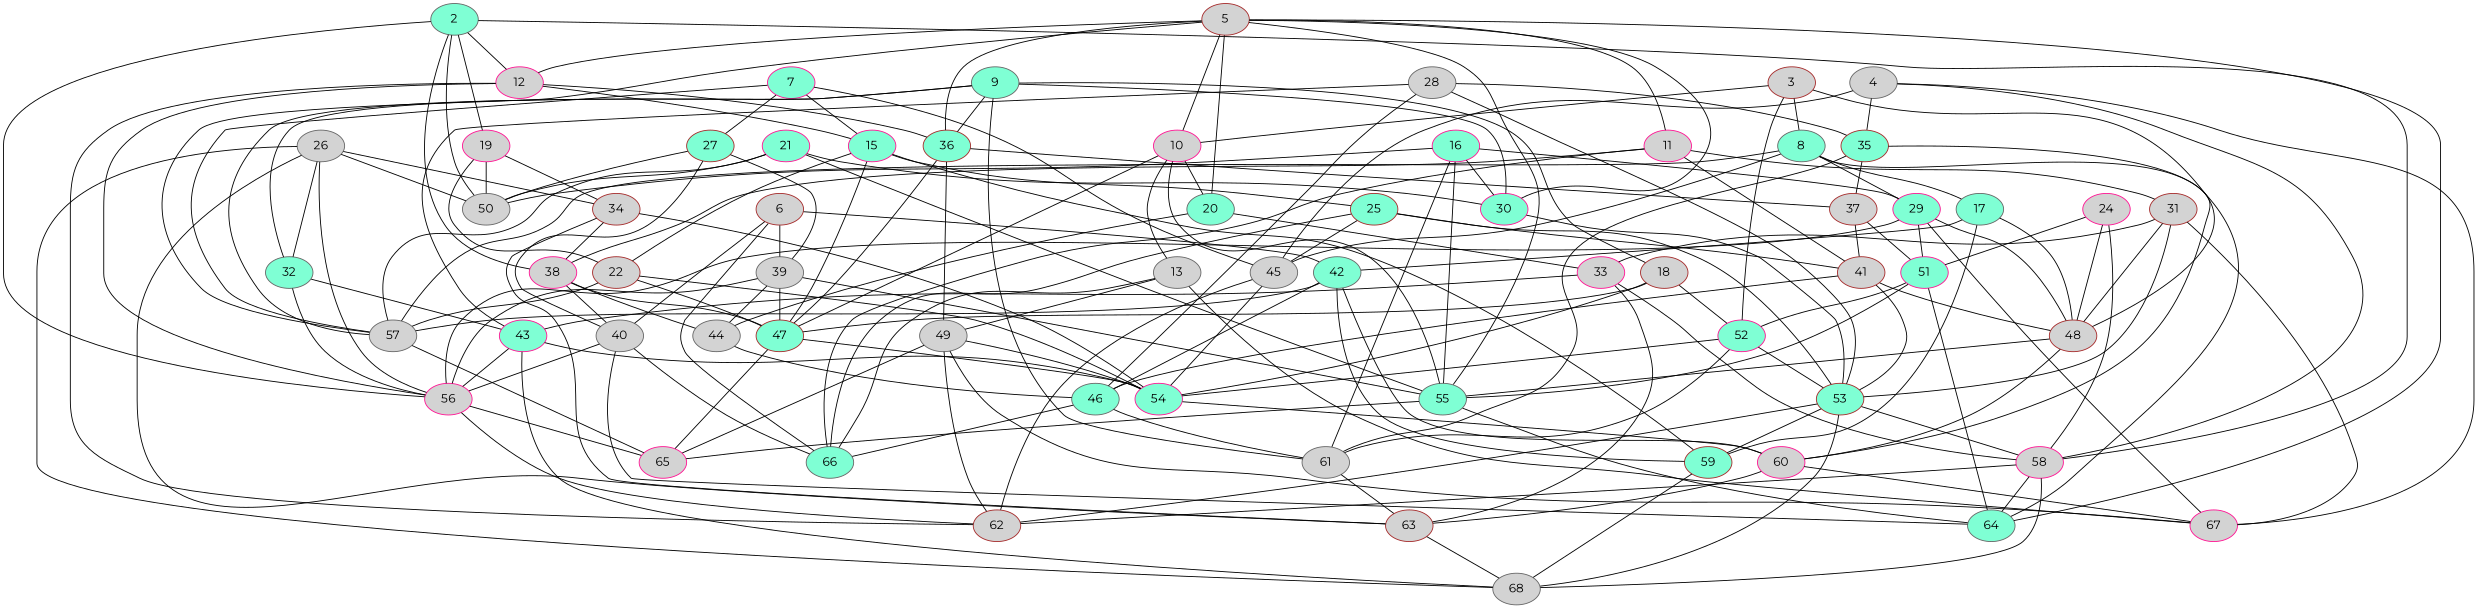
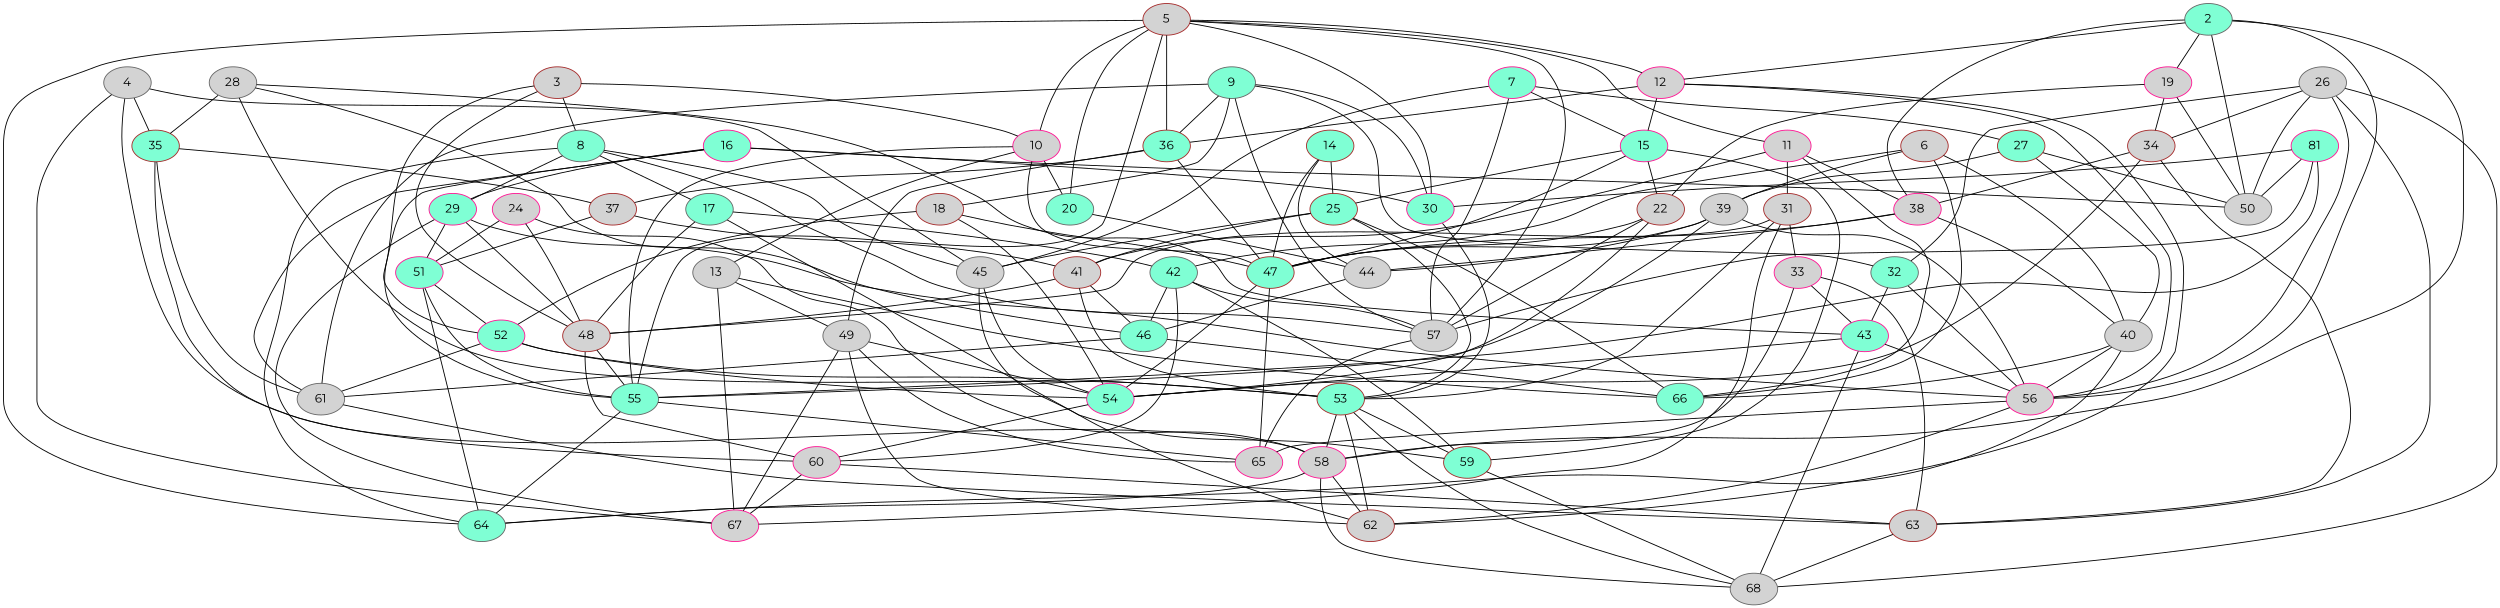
(786, 146) -> (2315, 146)
none -> (1330, 146)
(1371, 235) -> none
